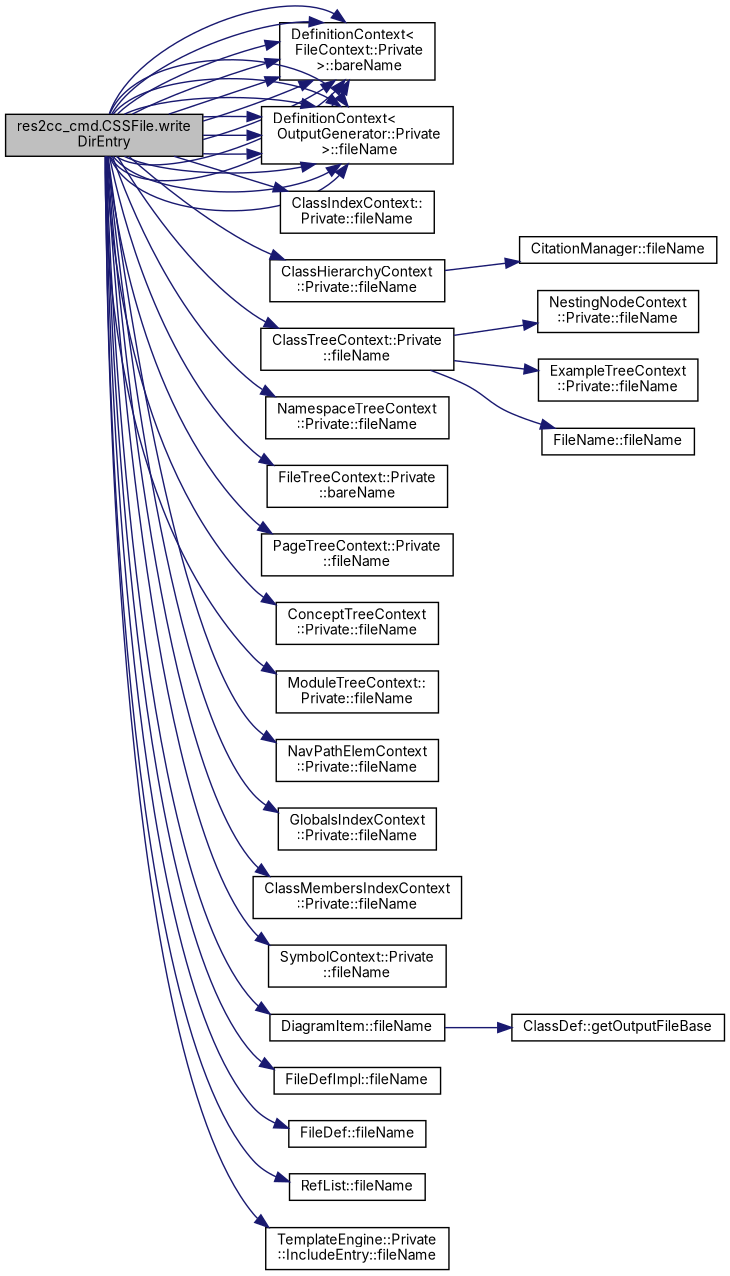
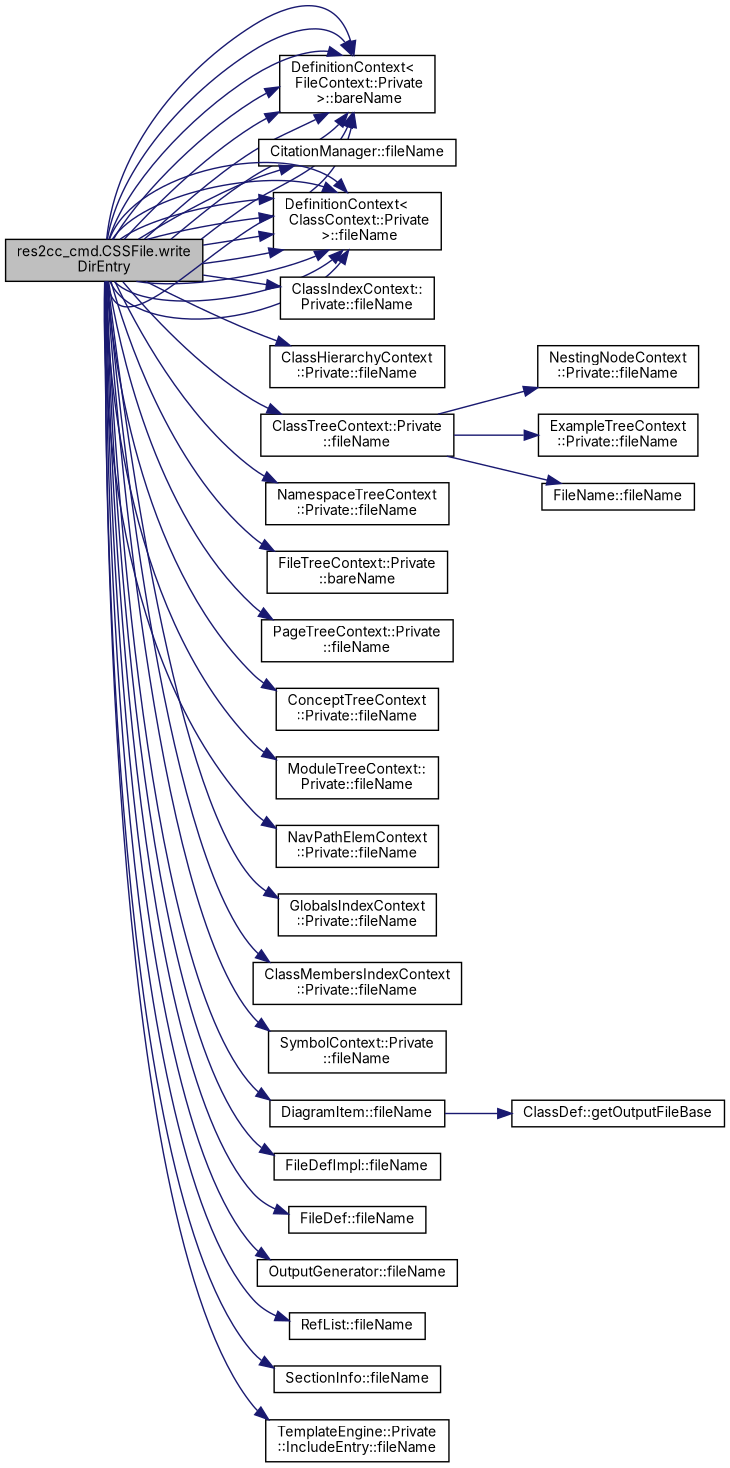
(357, 135) -> (357, 221)
(475, 267) -> (207, 200)
none -> (357, 1273)
none -> (357, 1379)
